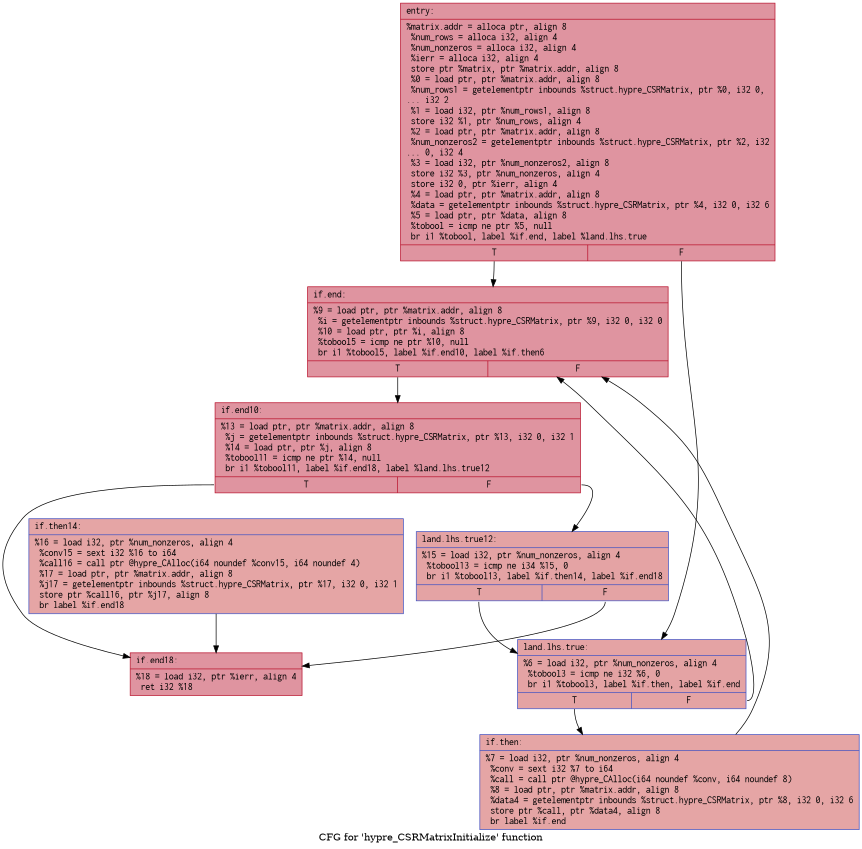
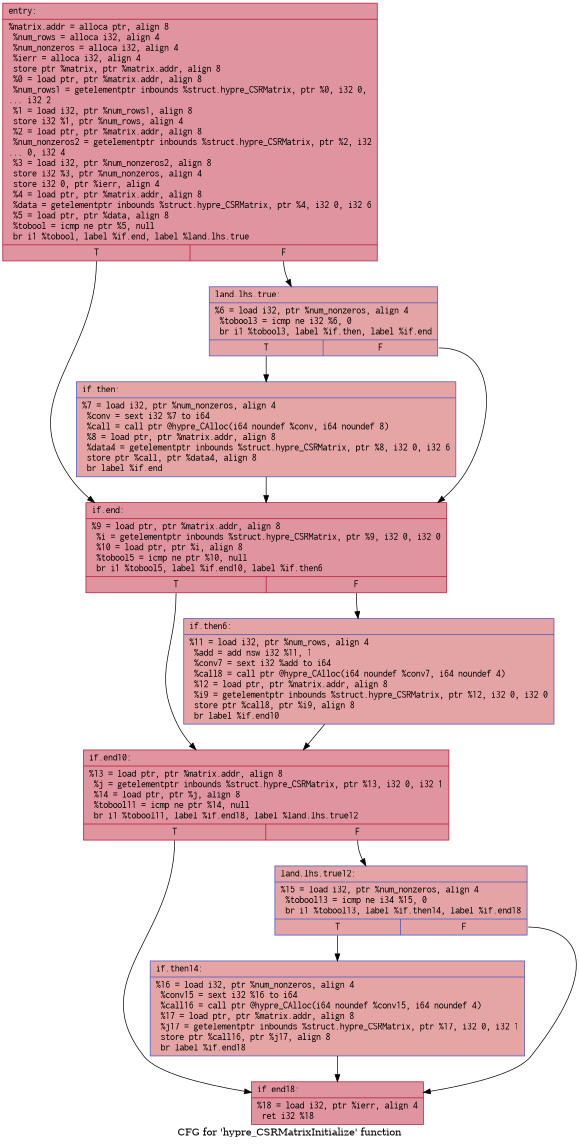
(488, 630) -> (337, 945)
none -> (369, 671)
